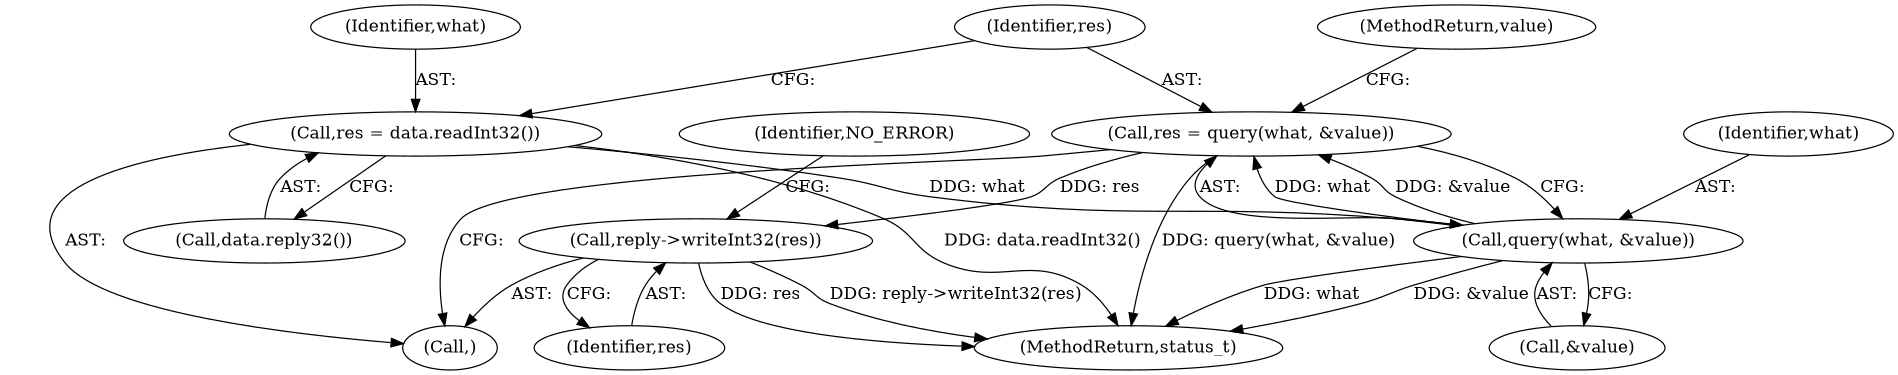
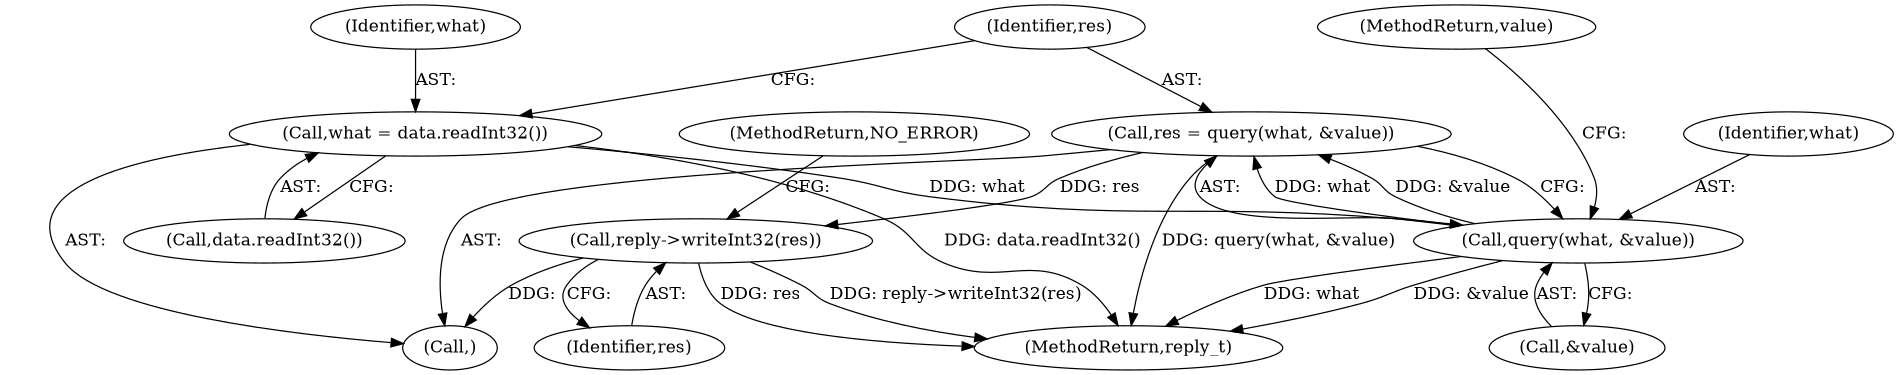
(1360, 77) -> (1558, 118)
(416, 134) -> (416, 134)
(854, 134) -> (854, 134)
(264, 241) -> (264, 241)
(484, 241) -> (484, 241)
(535, 294) -> (535, 294)
(1128, 348) -> (1128, 348)
